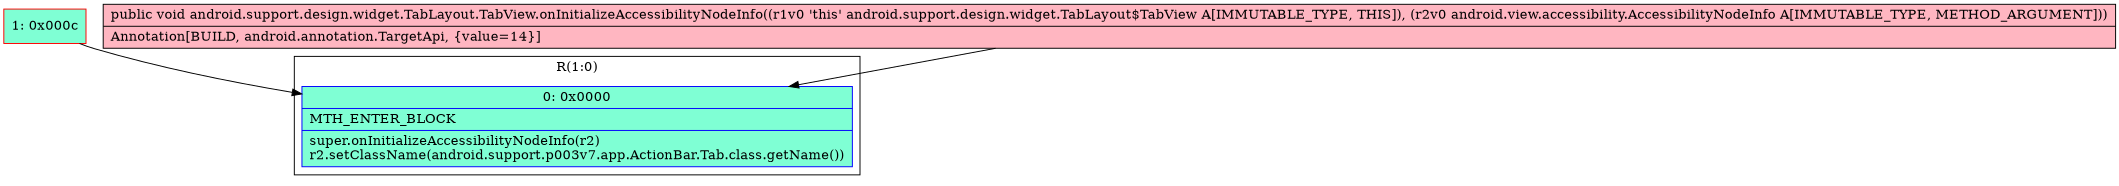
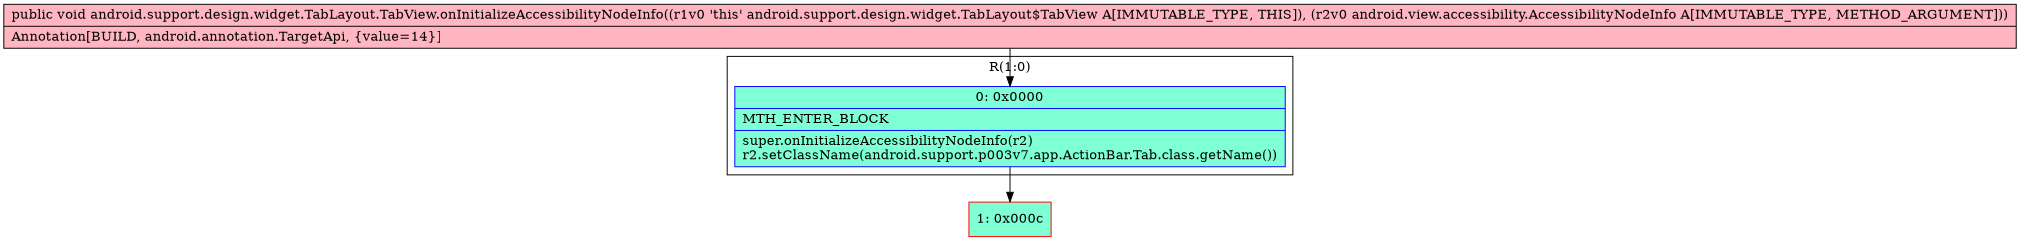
(185, 72) -> (1010, 181)
